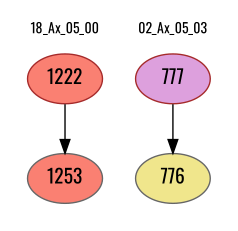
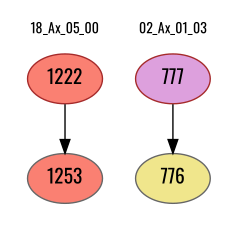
(173, 30) -> (173, 30)
